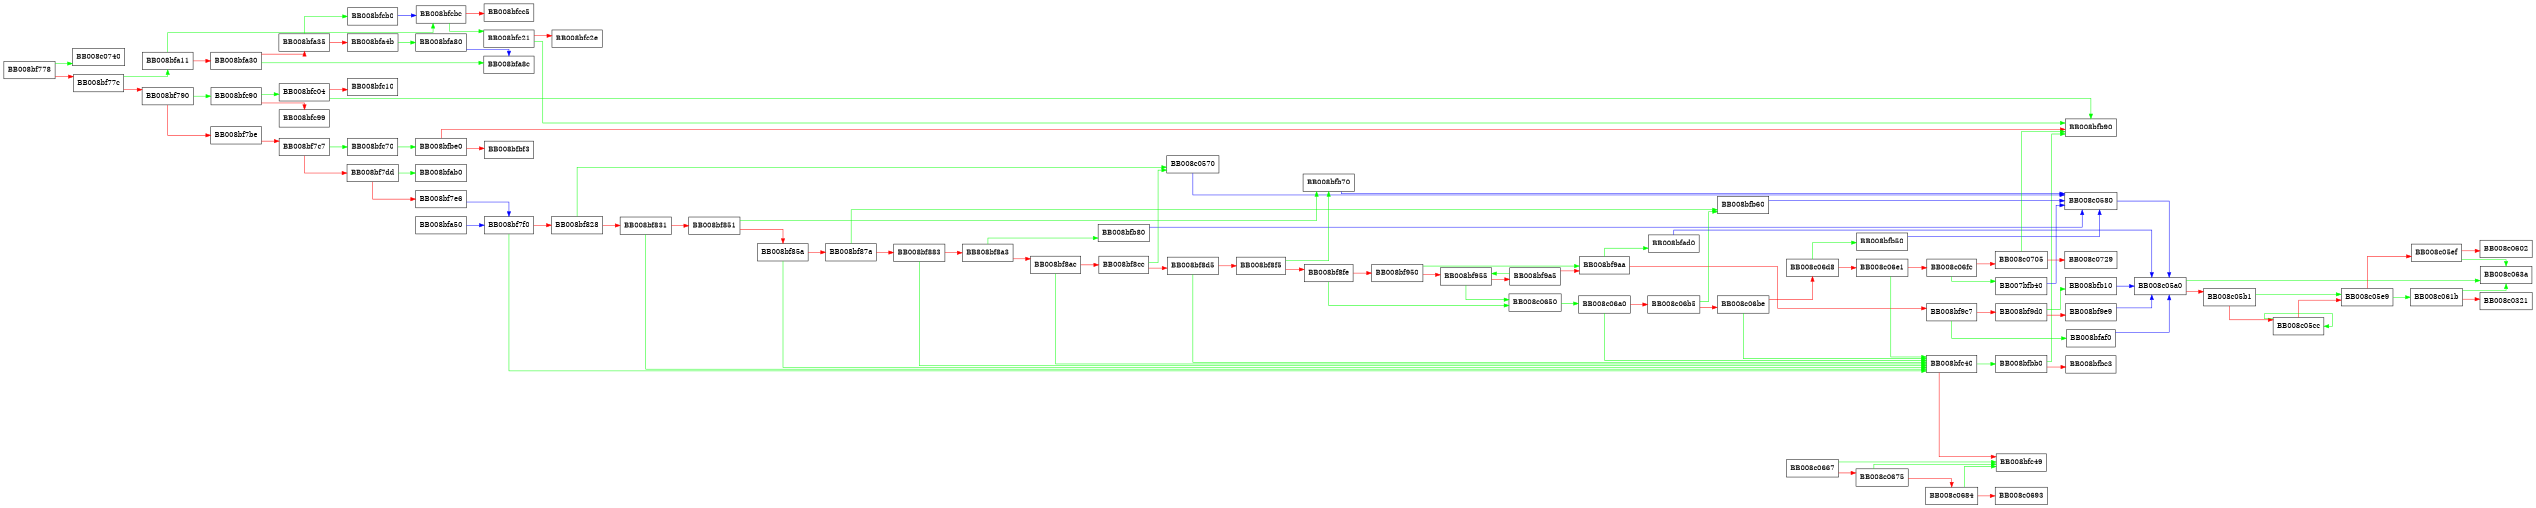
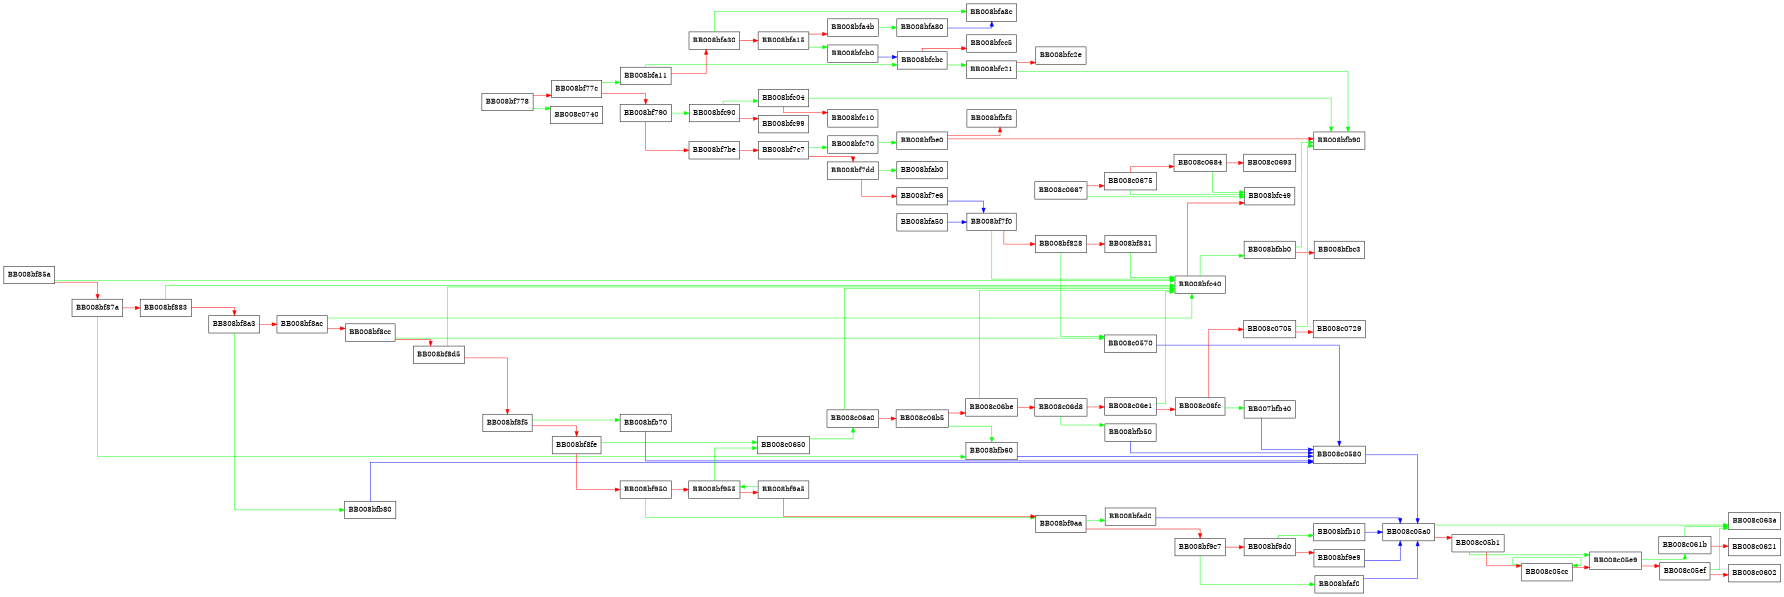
(304, 43) -> (783, 41)
(714, 226) -> none
(2506, 301) -> (1754, 547)
